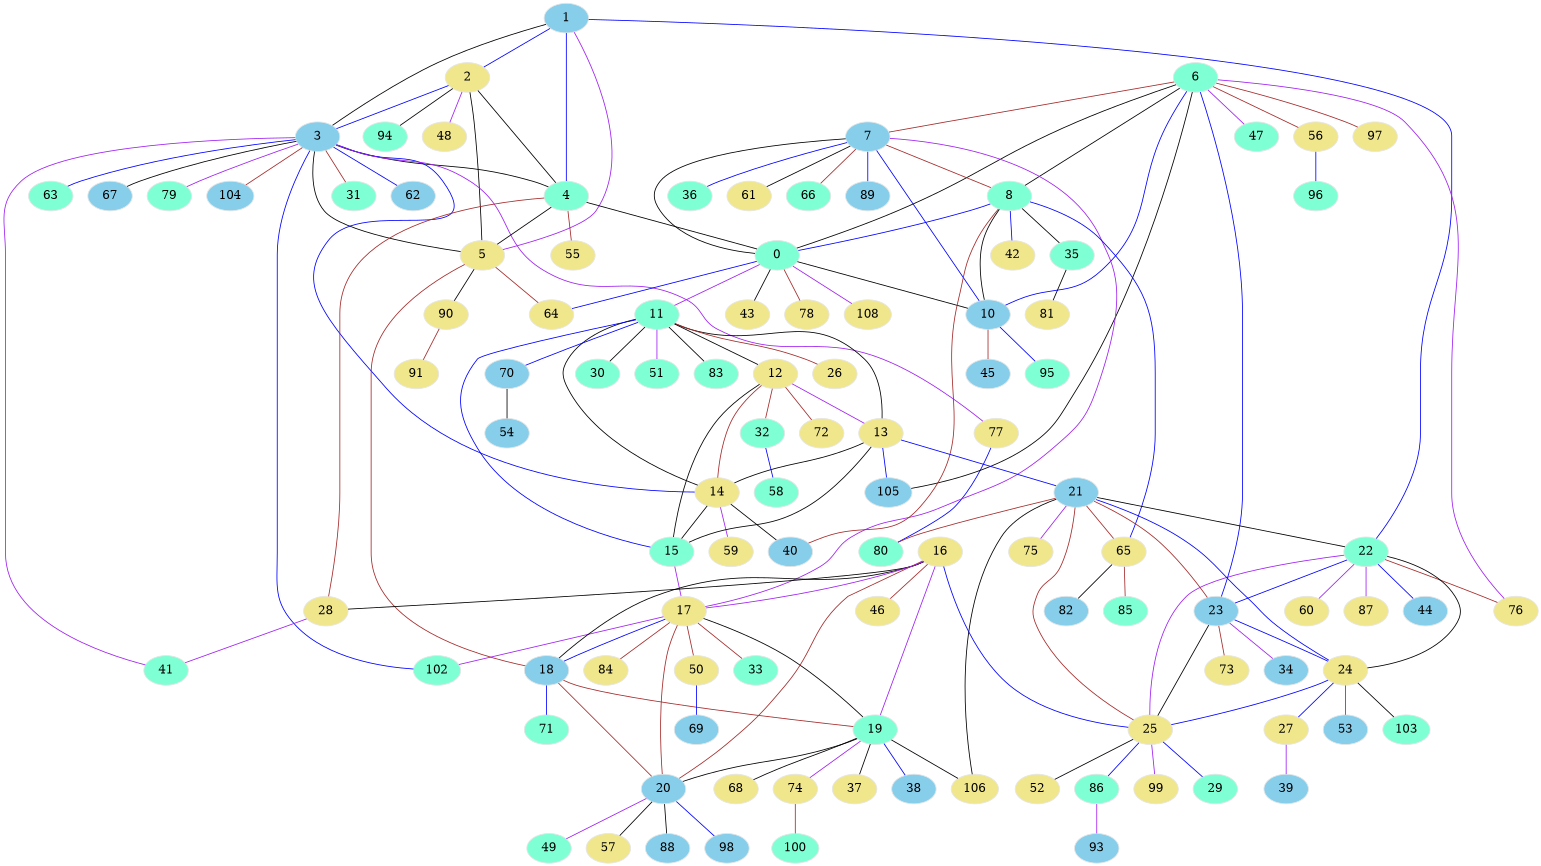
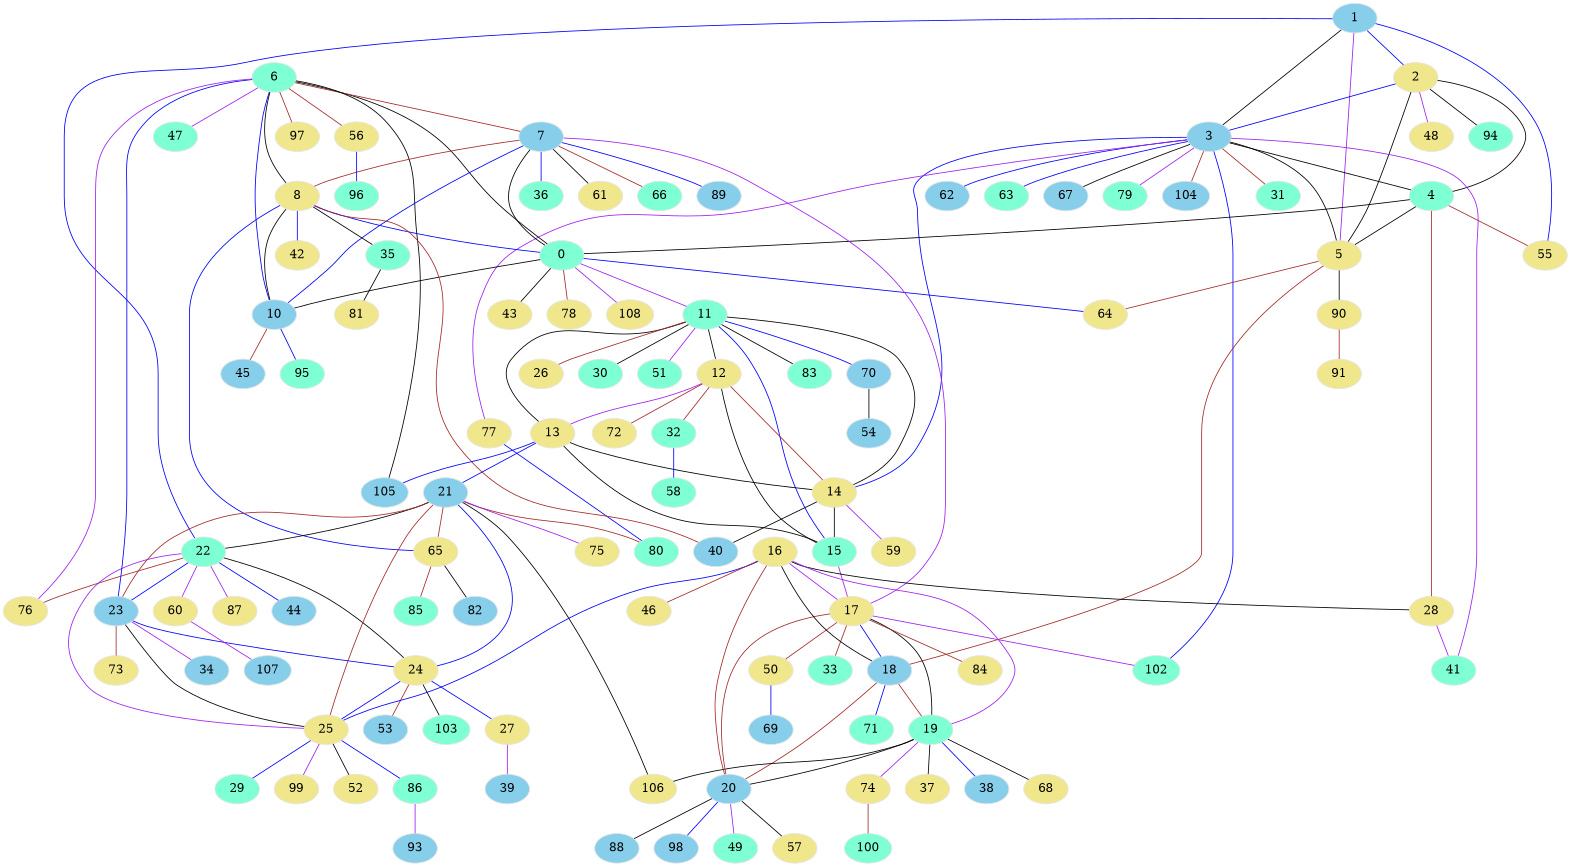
(566, 107) -> (1513, 94)
(1009, 196) -> (297, 196)
none -> (268, 670)
